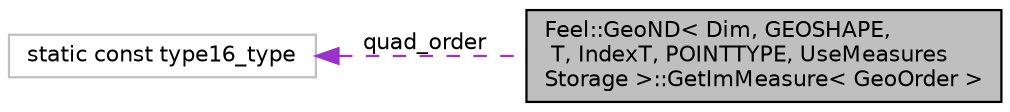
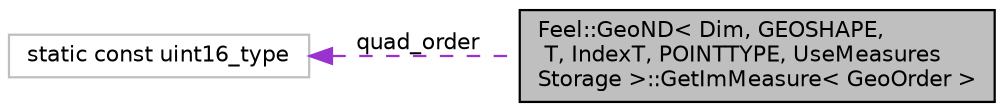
(162, 56) -> (159, 56)
